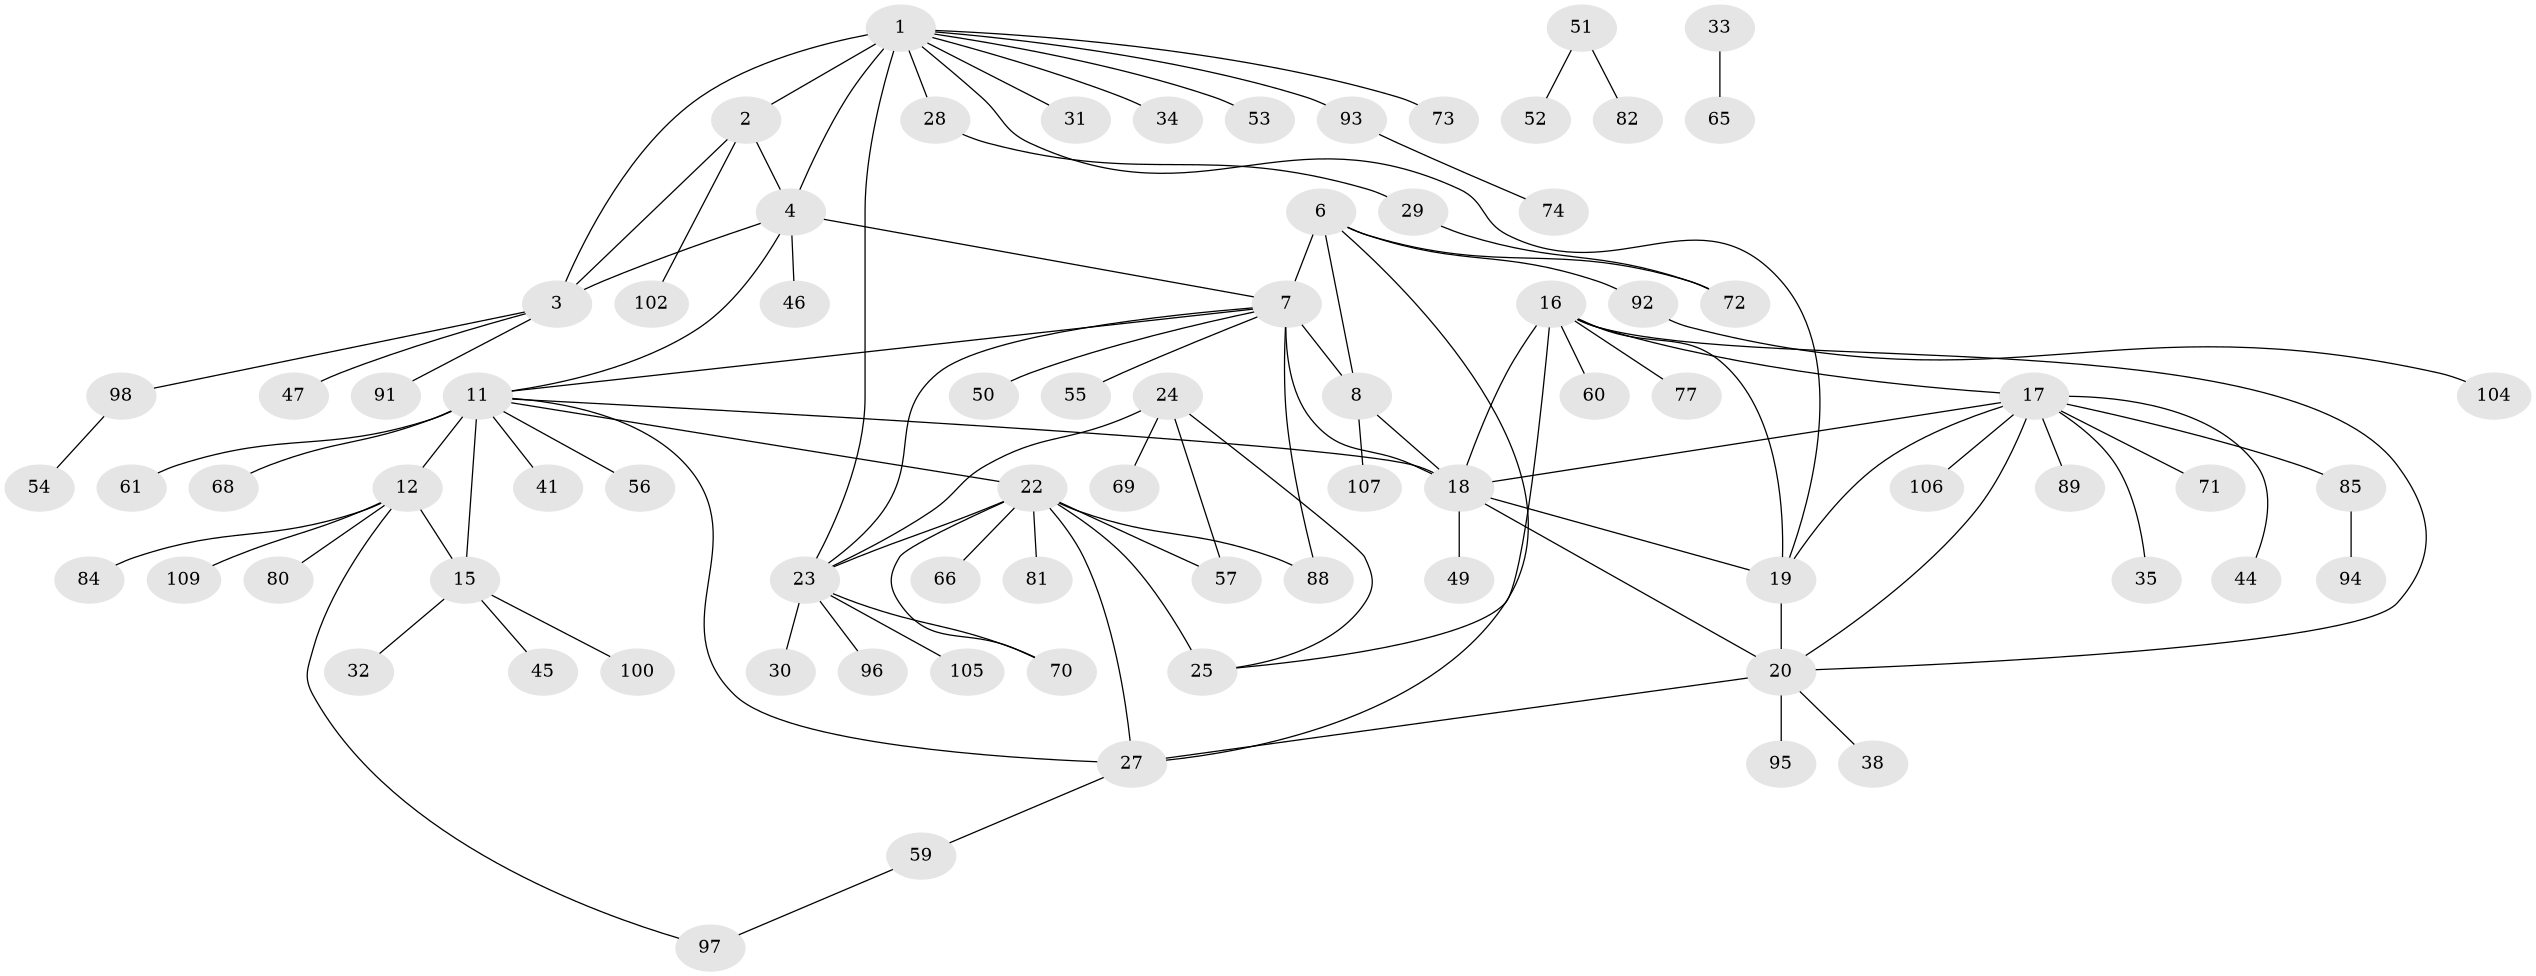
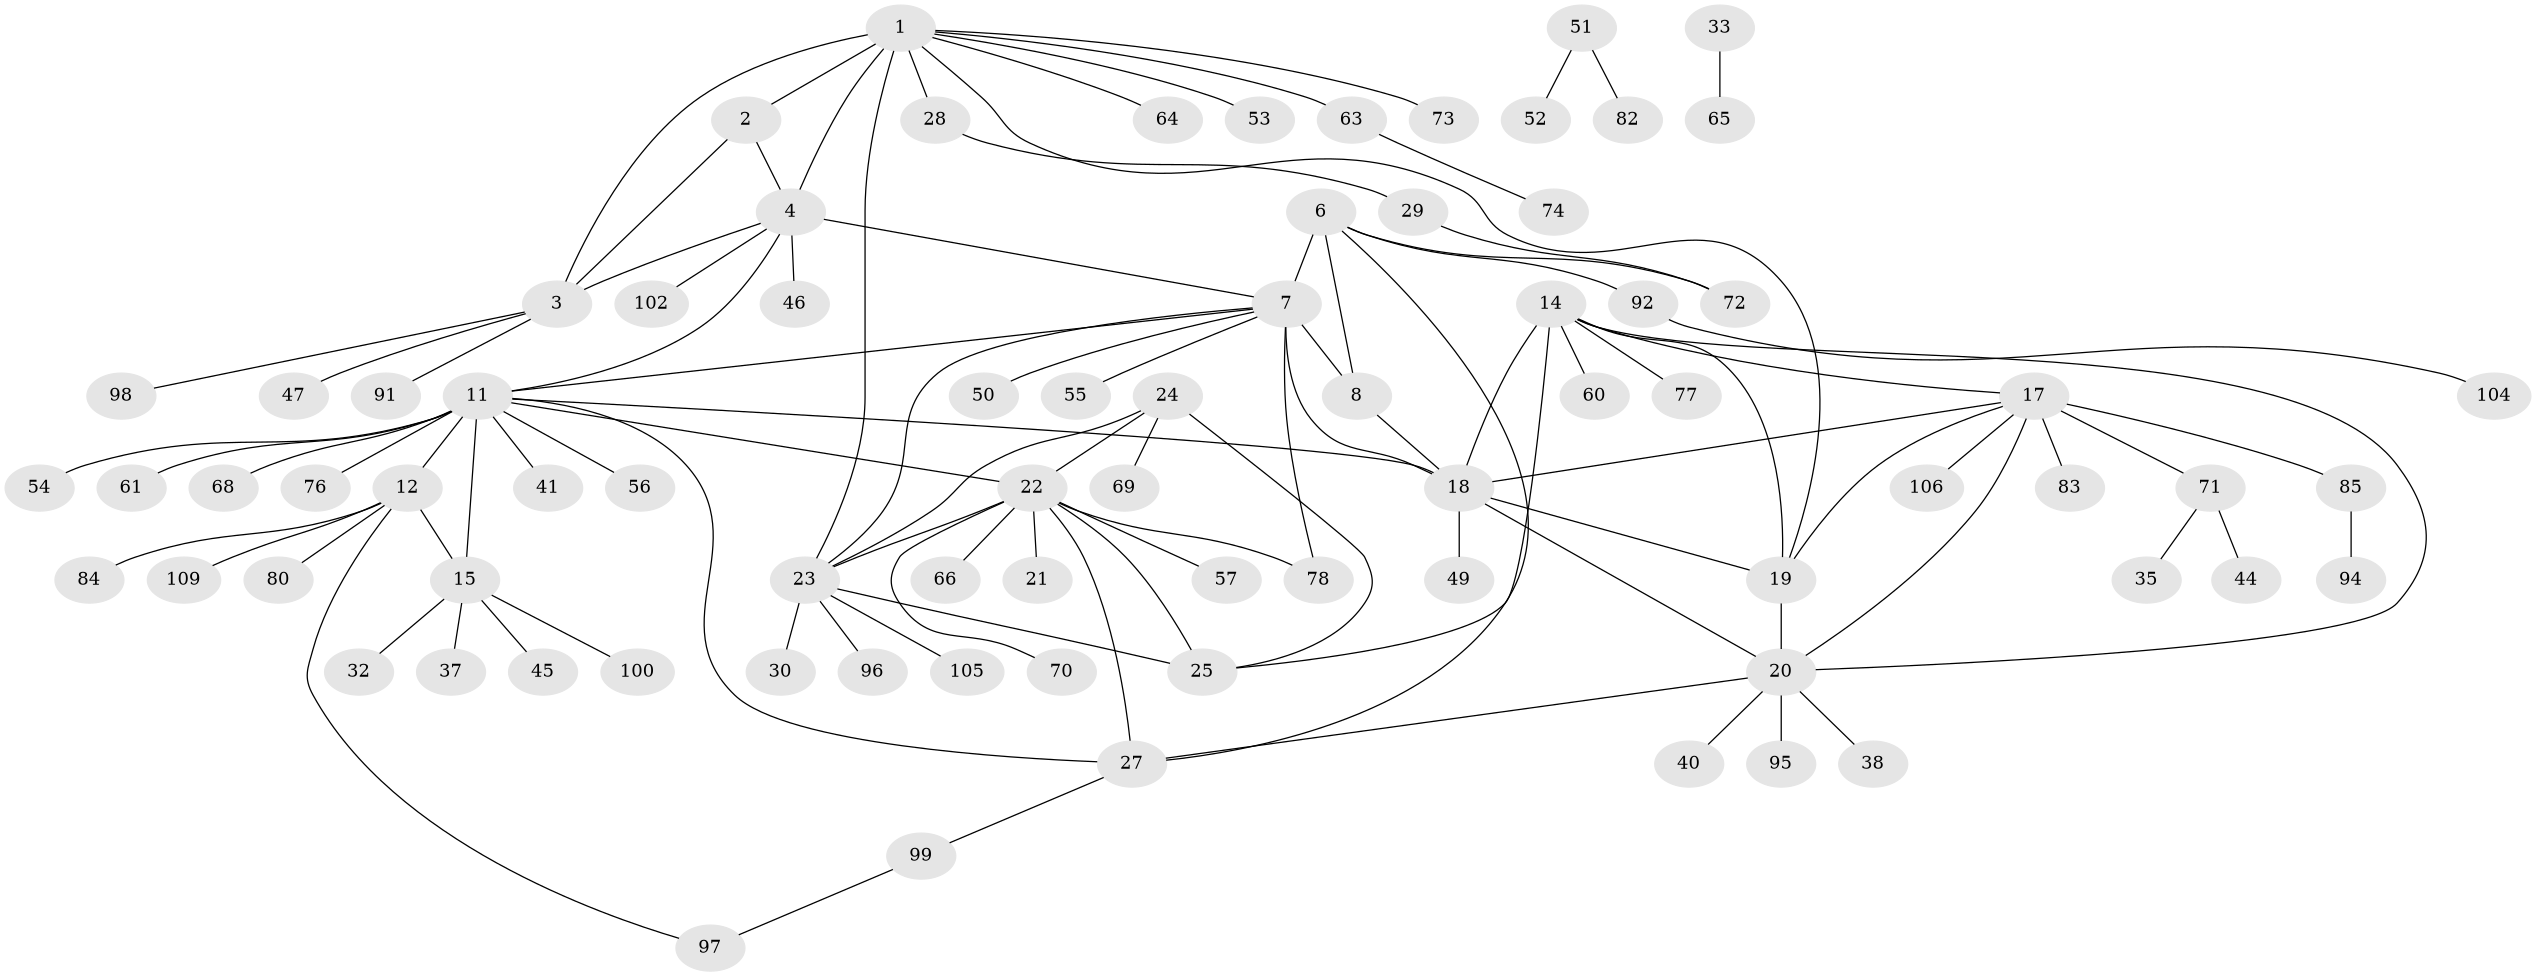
(1076, 120) -> none
(1168, 120) -> (1168, 120)
(1352, 120) -> (1352, 120)
(699, 212) -> (722, 258)
(1551, 304) -> (1551, 304)
(2215, 429) -> (2228, 534)
(80, 442) -> (229, 443)
(2121, 473) -> (2179, 534)
none -> (316, 488)
(1197, 488) -> (1100, 442)
(1365, 488) -> none
(2070, 488) -> (2070, 488)
(1038, 580) -> (1038, 580)
(1319, 580) -> (1319, 580)
(898, 616) -> (1004, 626)
none -> (451, 672)
none -> (1689, 764)
(921, 856) -> (921, 856)
